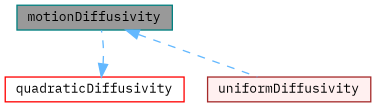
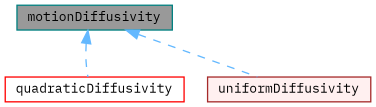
(103, 47) -> (86, 60)
